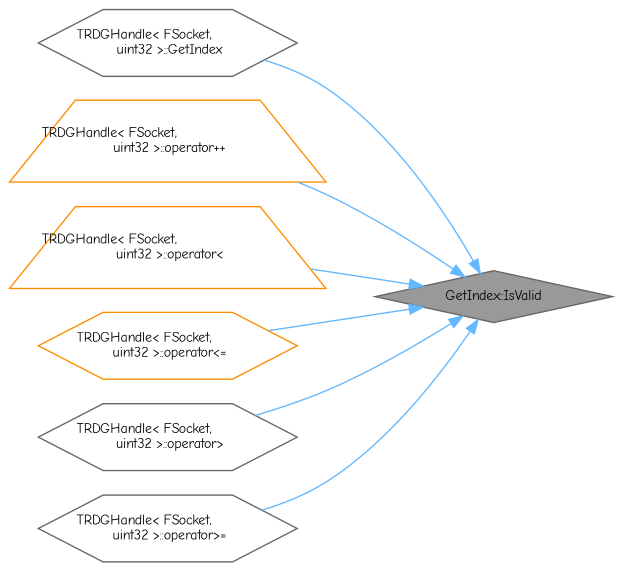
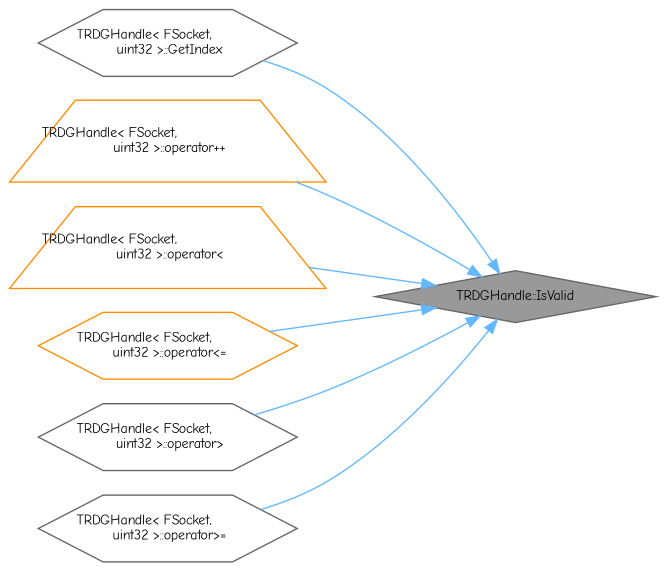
(494, 297) -> (516, 297)
